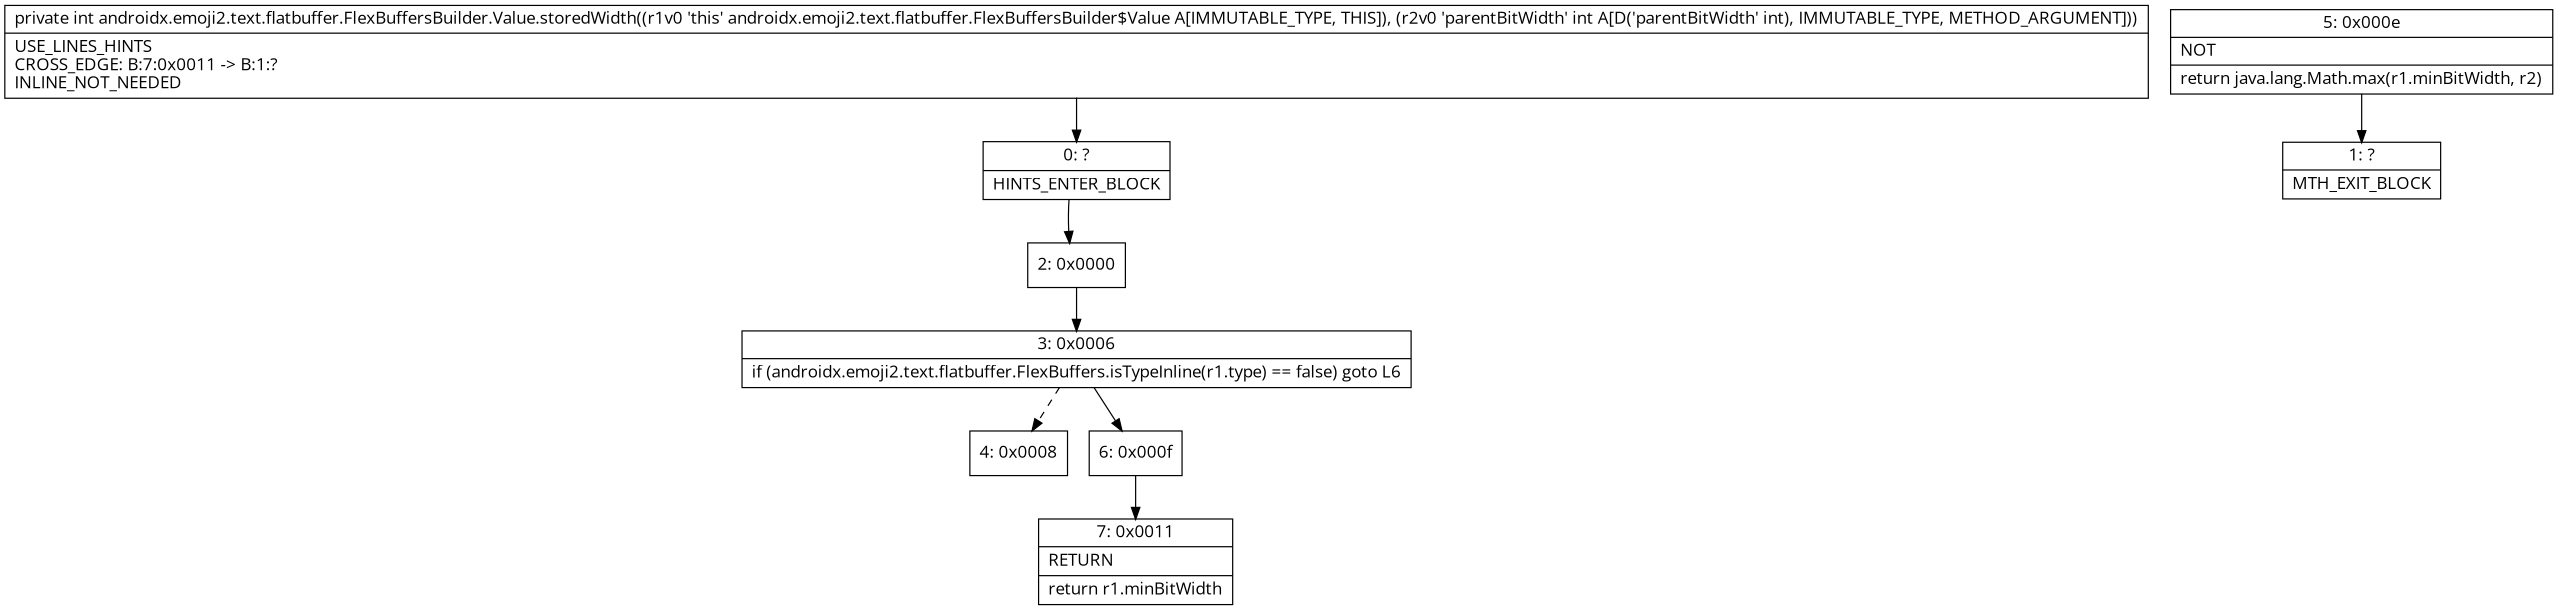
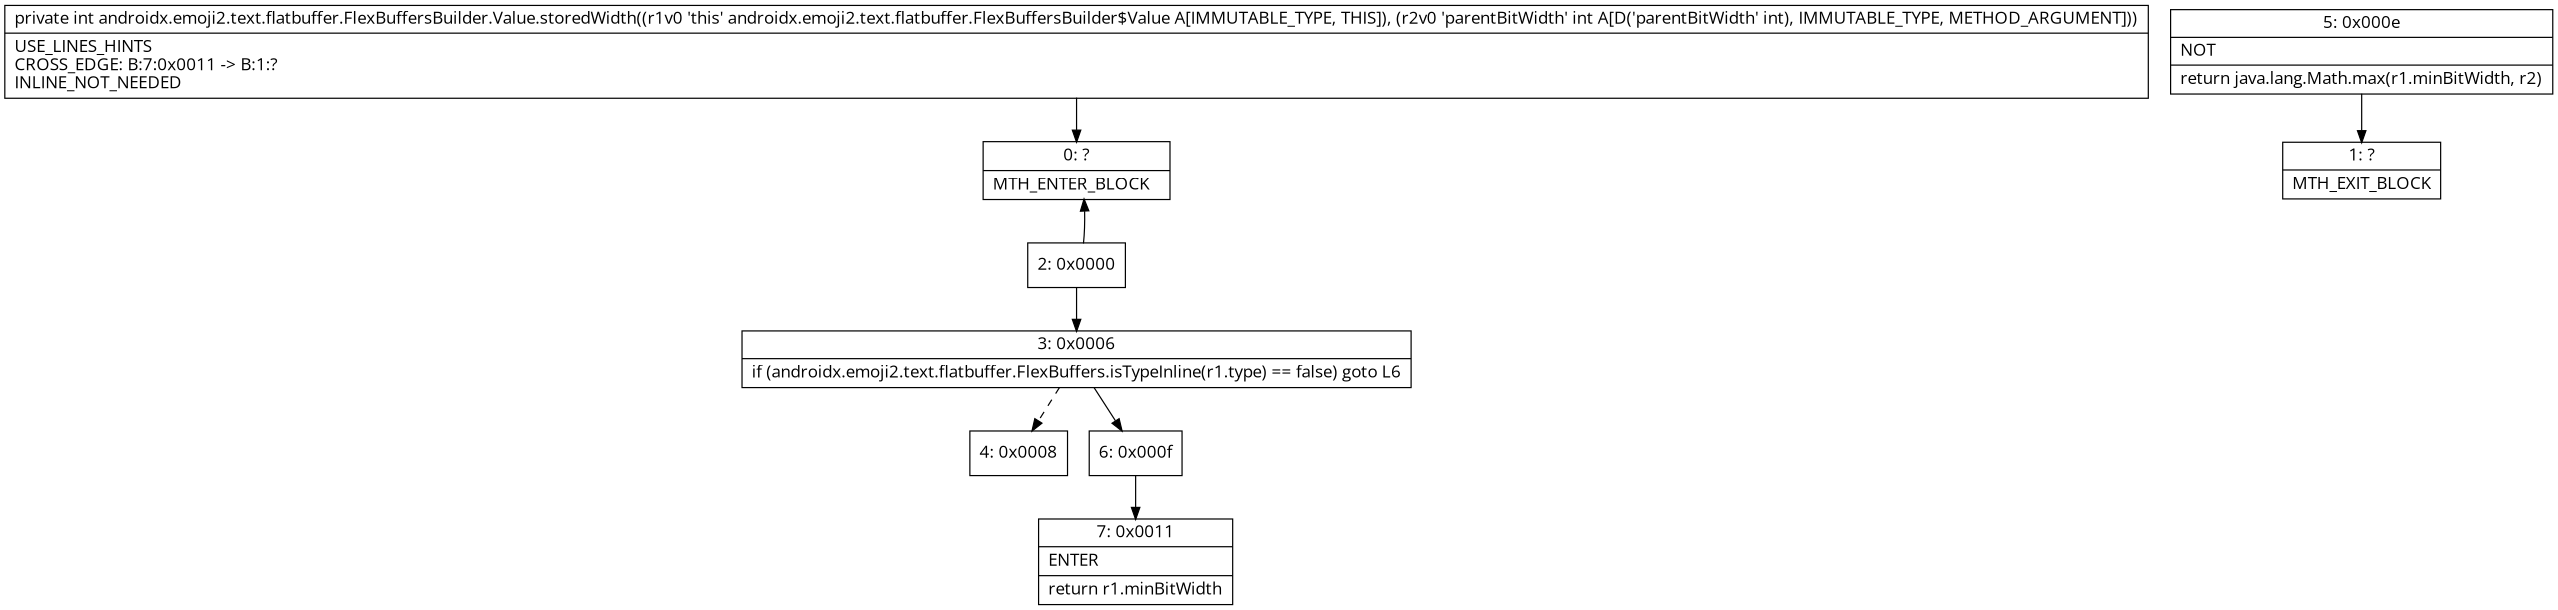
(1077, 184) -> (1071, 184)
(1068, 215) -> (1085, 227)
(1081, 561) -> (1074, 561)
